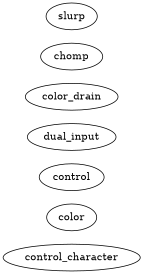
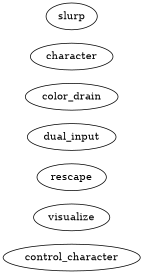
(72, 57) -> (72, 57)
(72, 177) -> (72, 177)
(72, 217) -> (72, 217)
